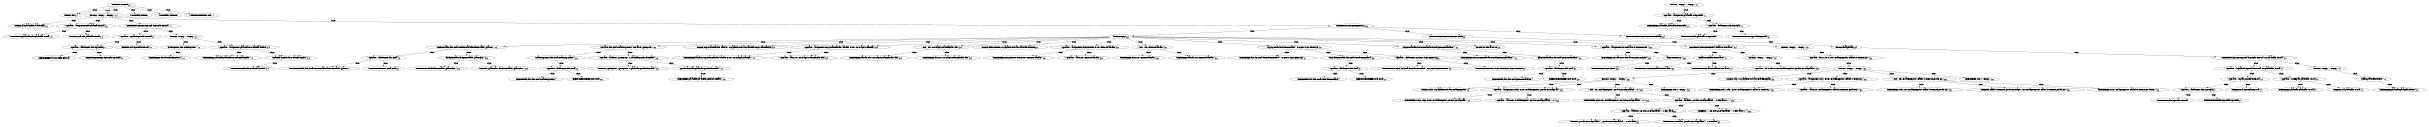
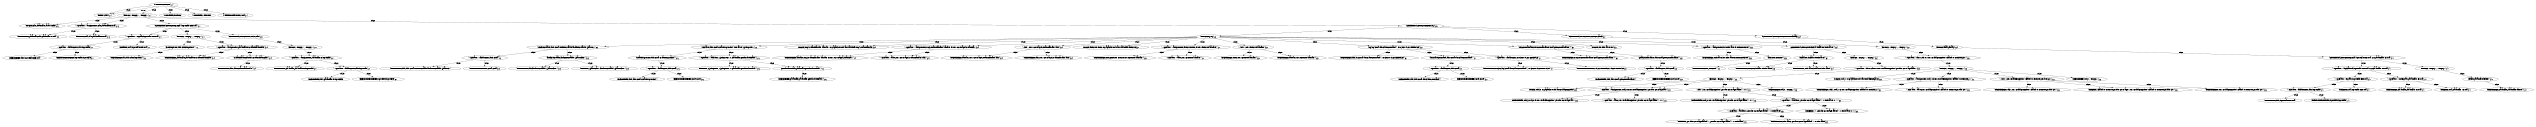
none -> (245, 37)
